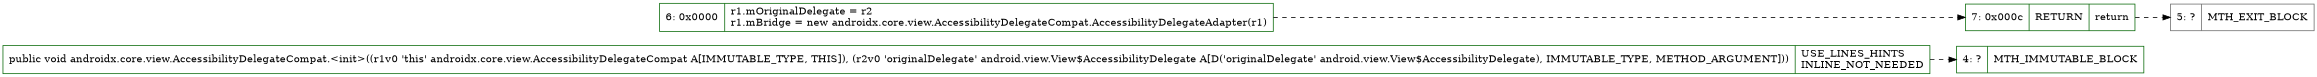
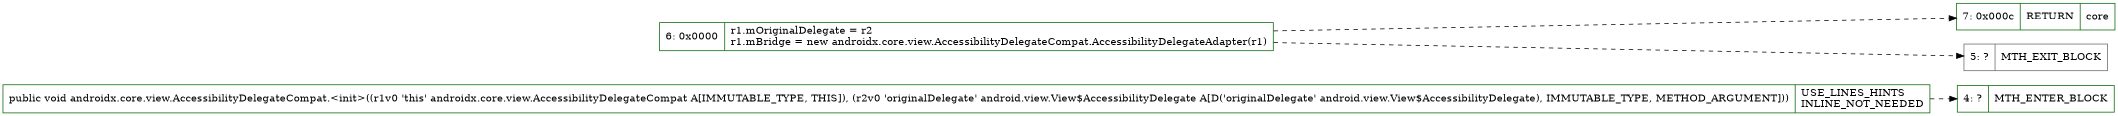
(2112, 17) -> (2098, 16)
(2149, 17) -> (1615, 49)
(2066, 59) -> (2051, 98)
